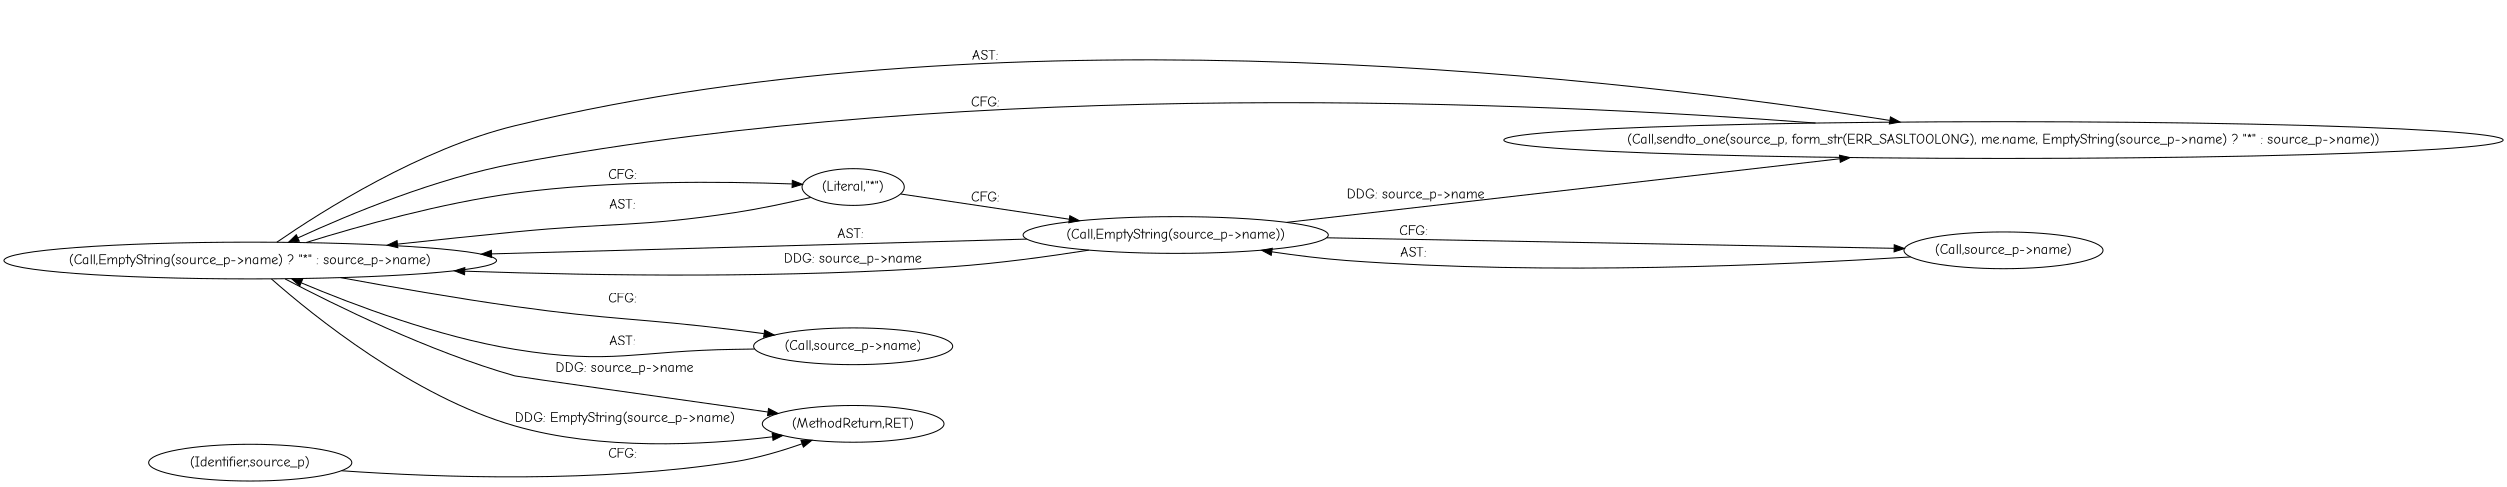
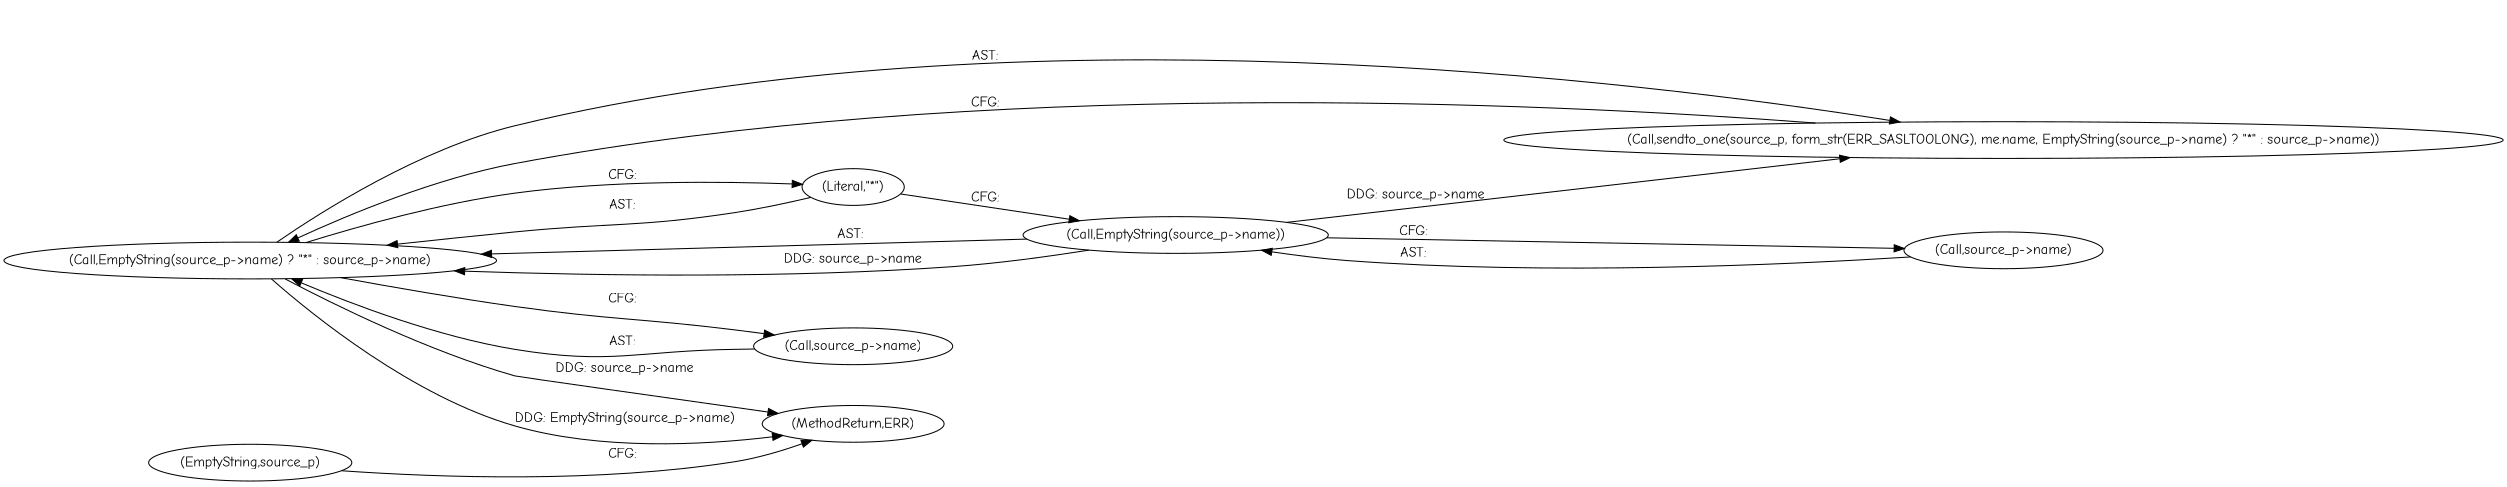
(853, 424) -> (853, 424)
(250, 463) -> (250, 463)
